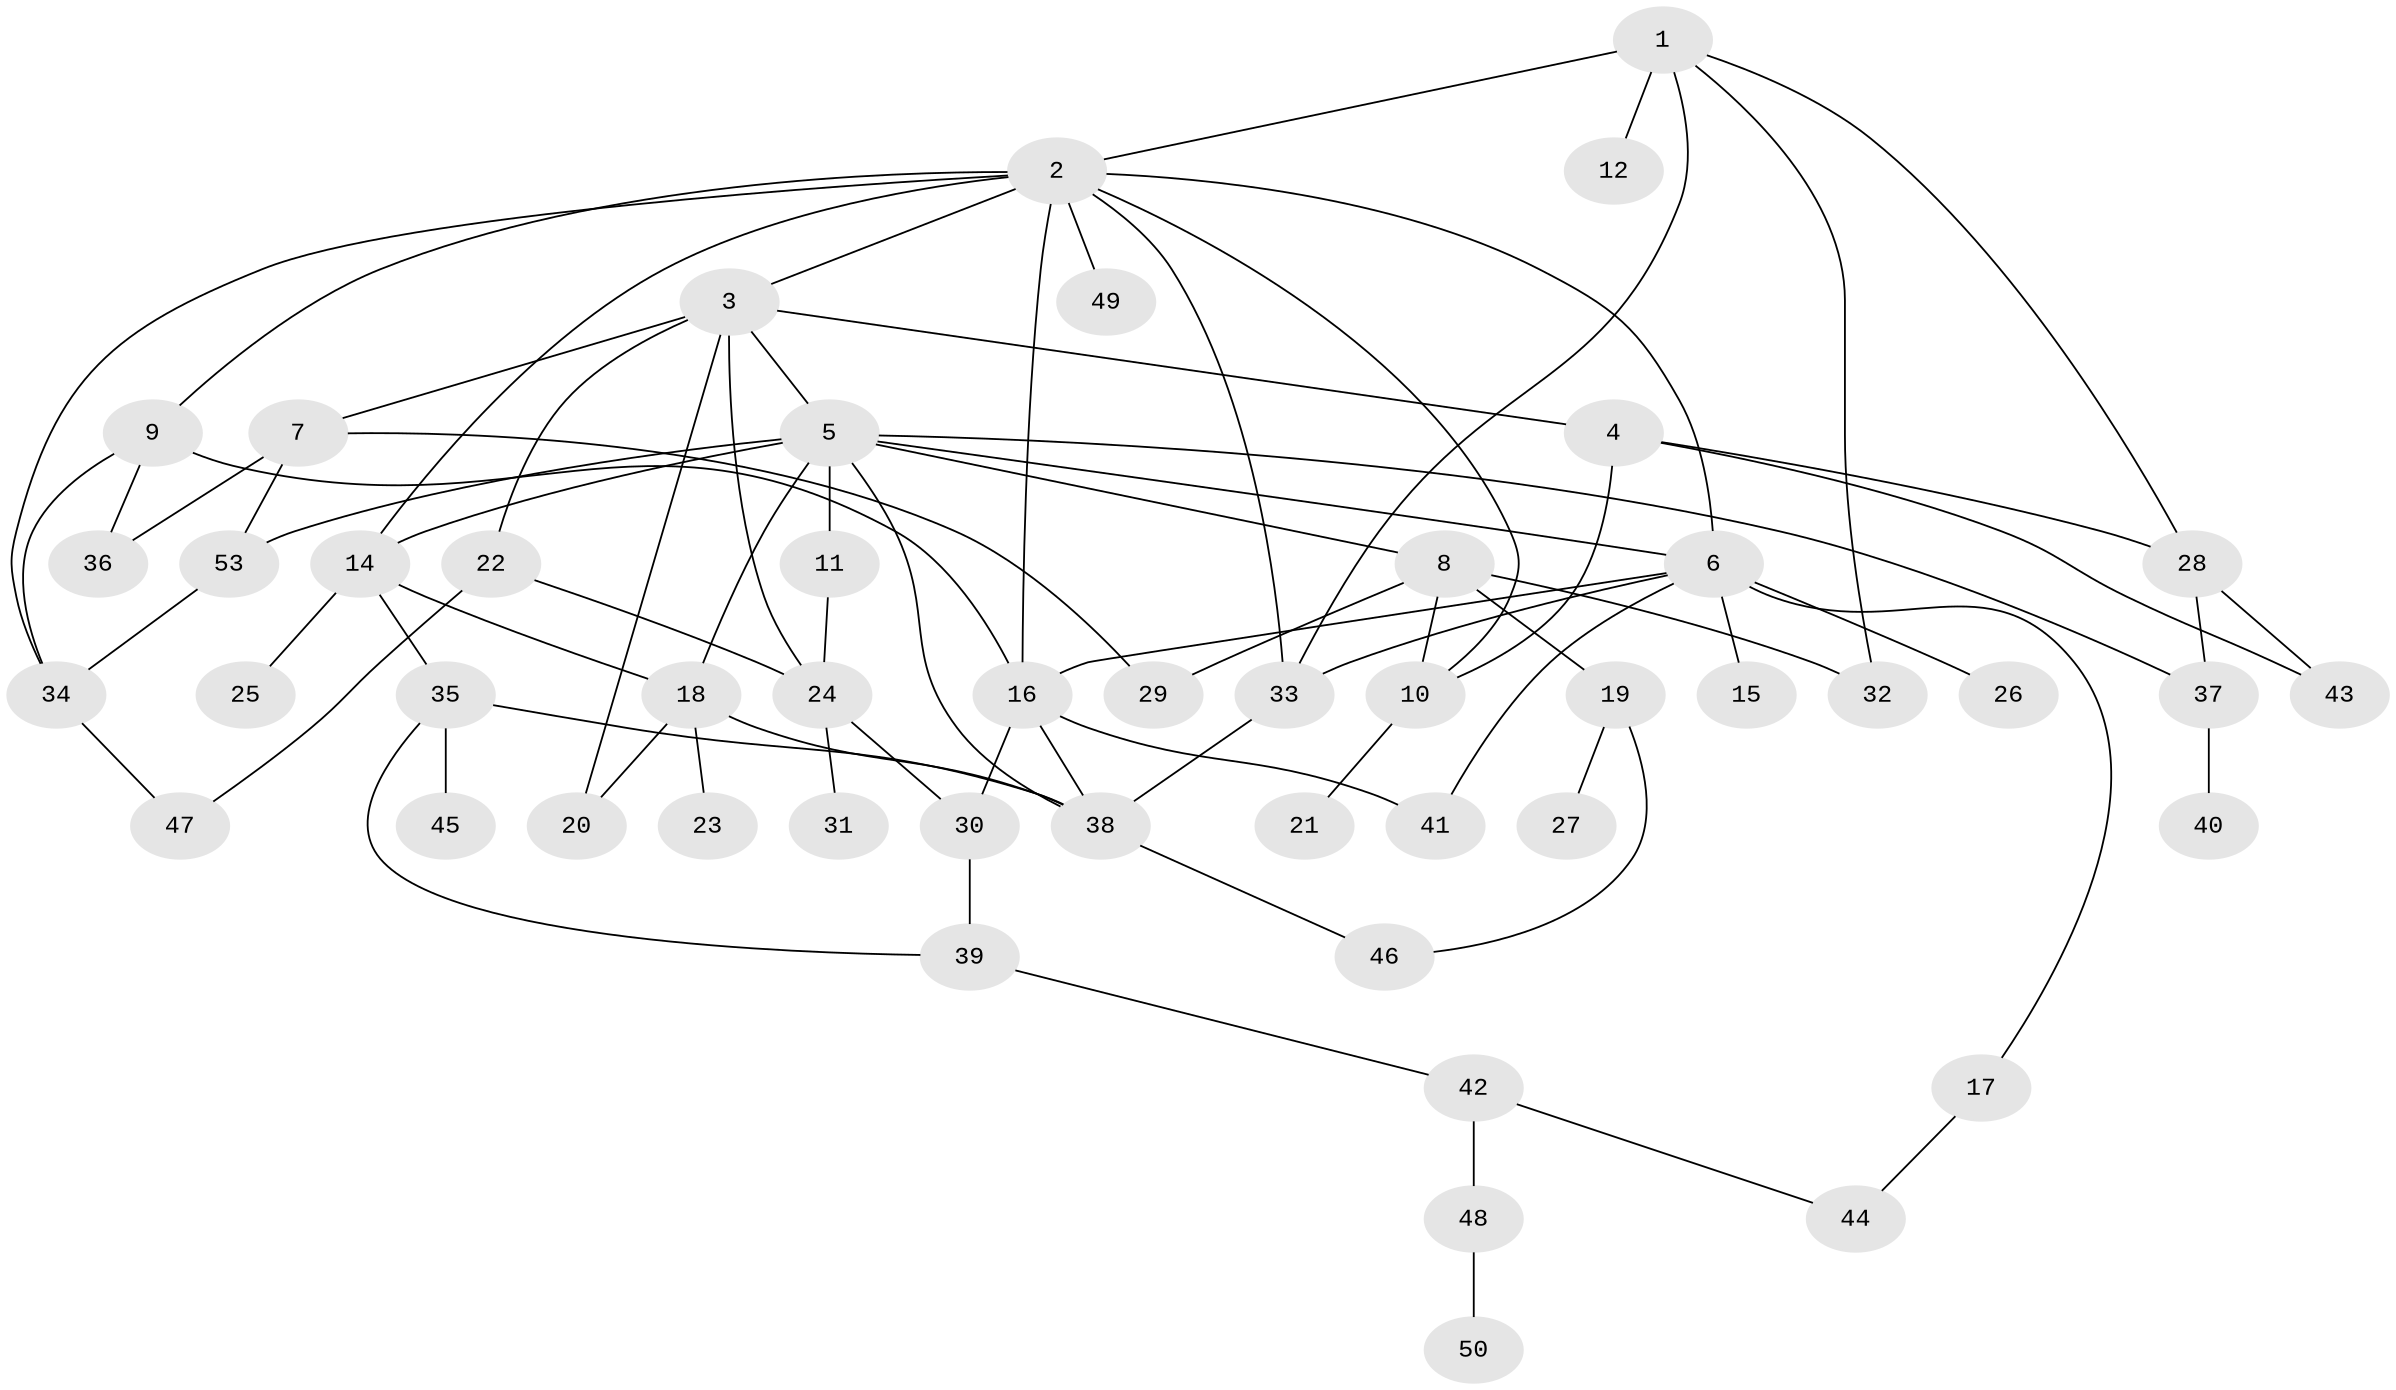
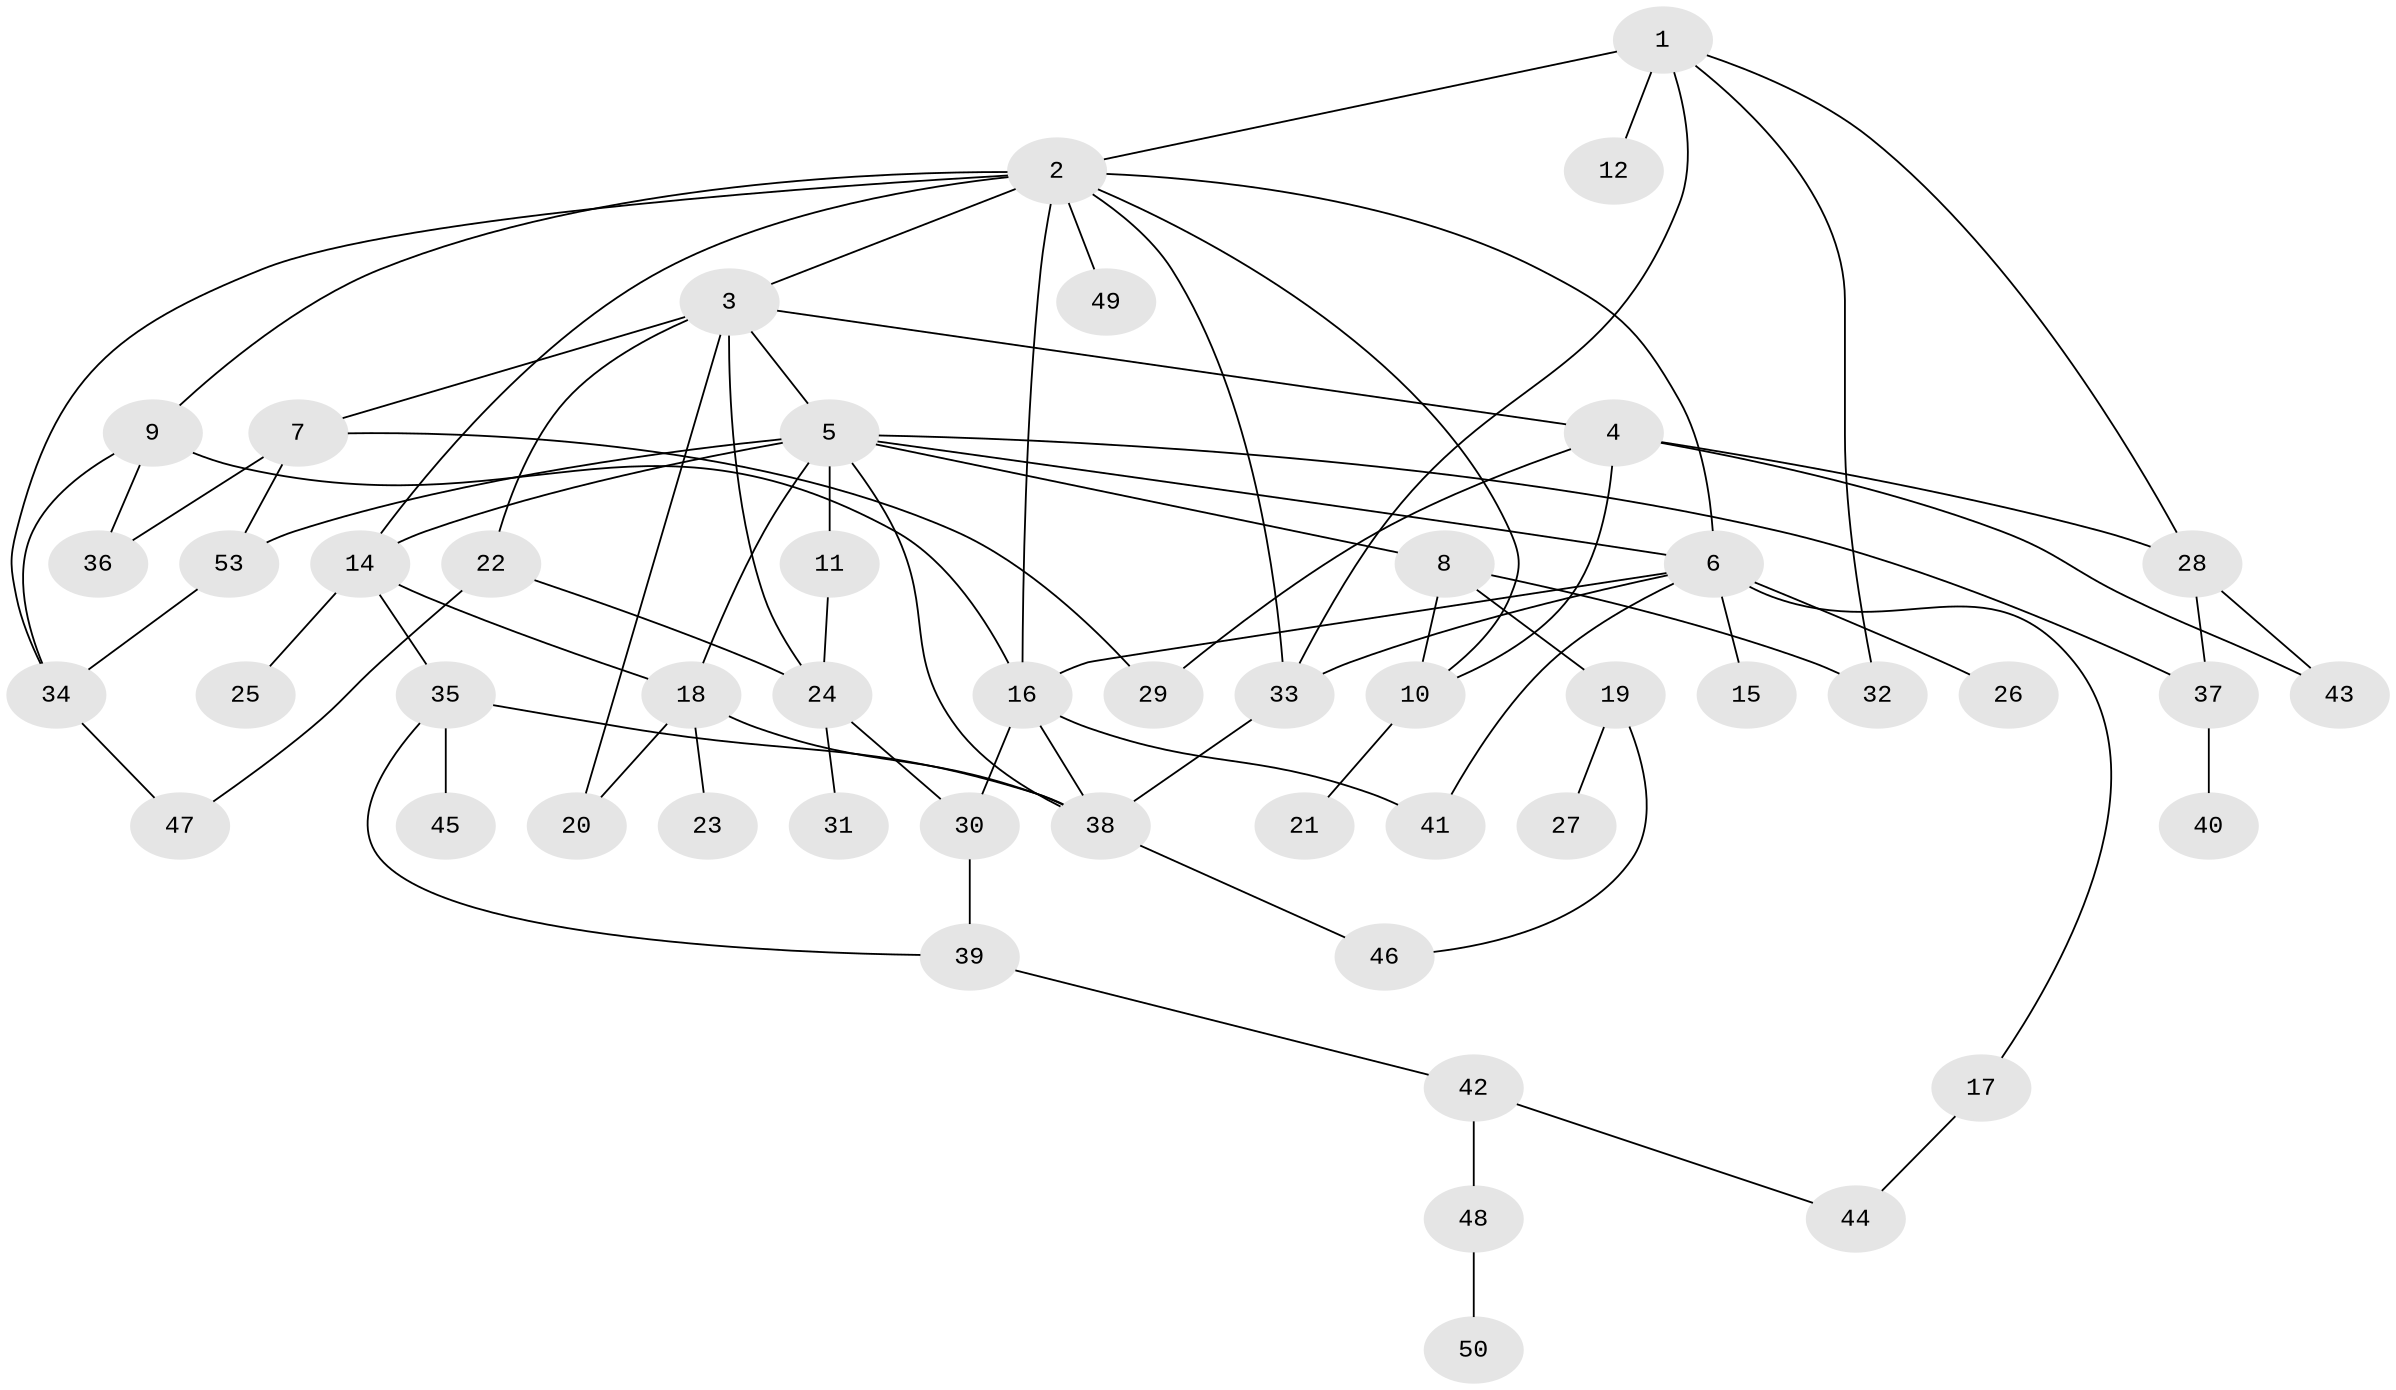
(1345, 607) -> (1337, 556)
